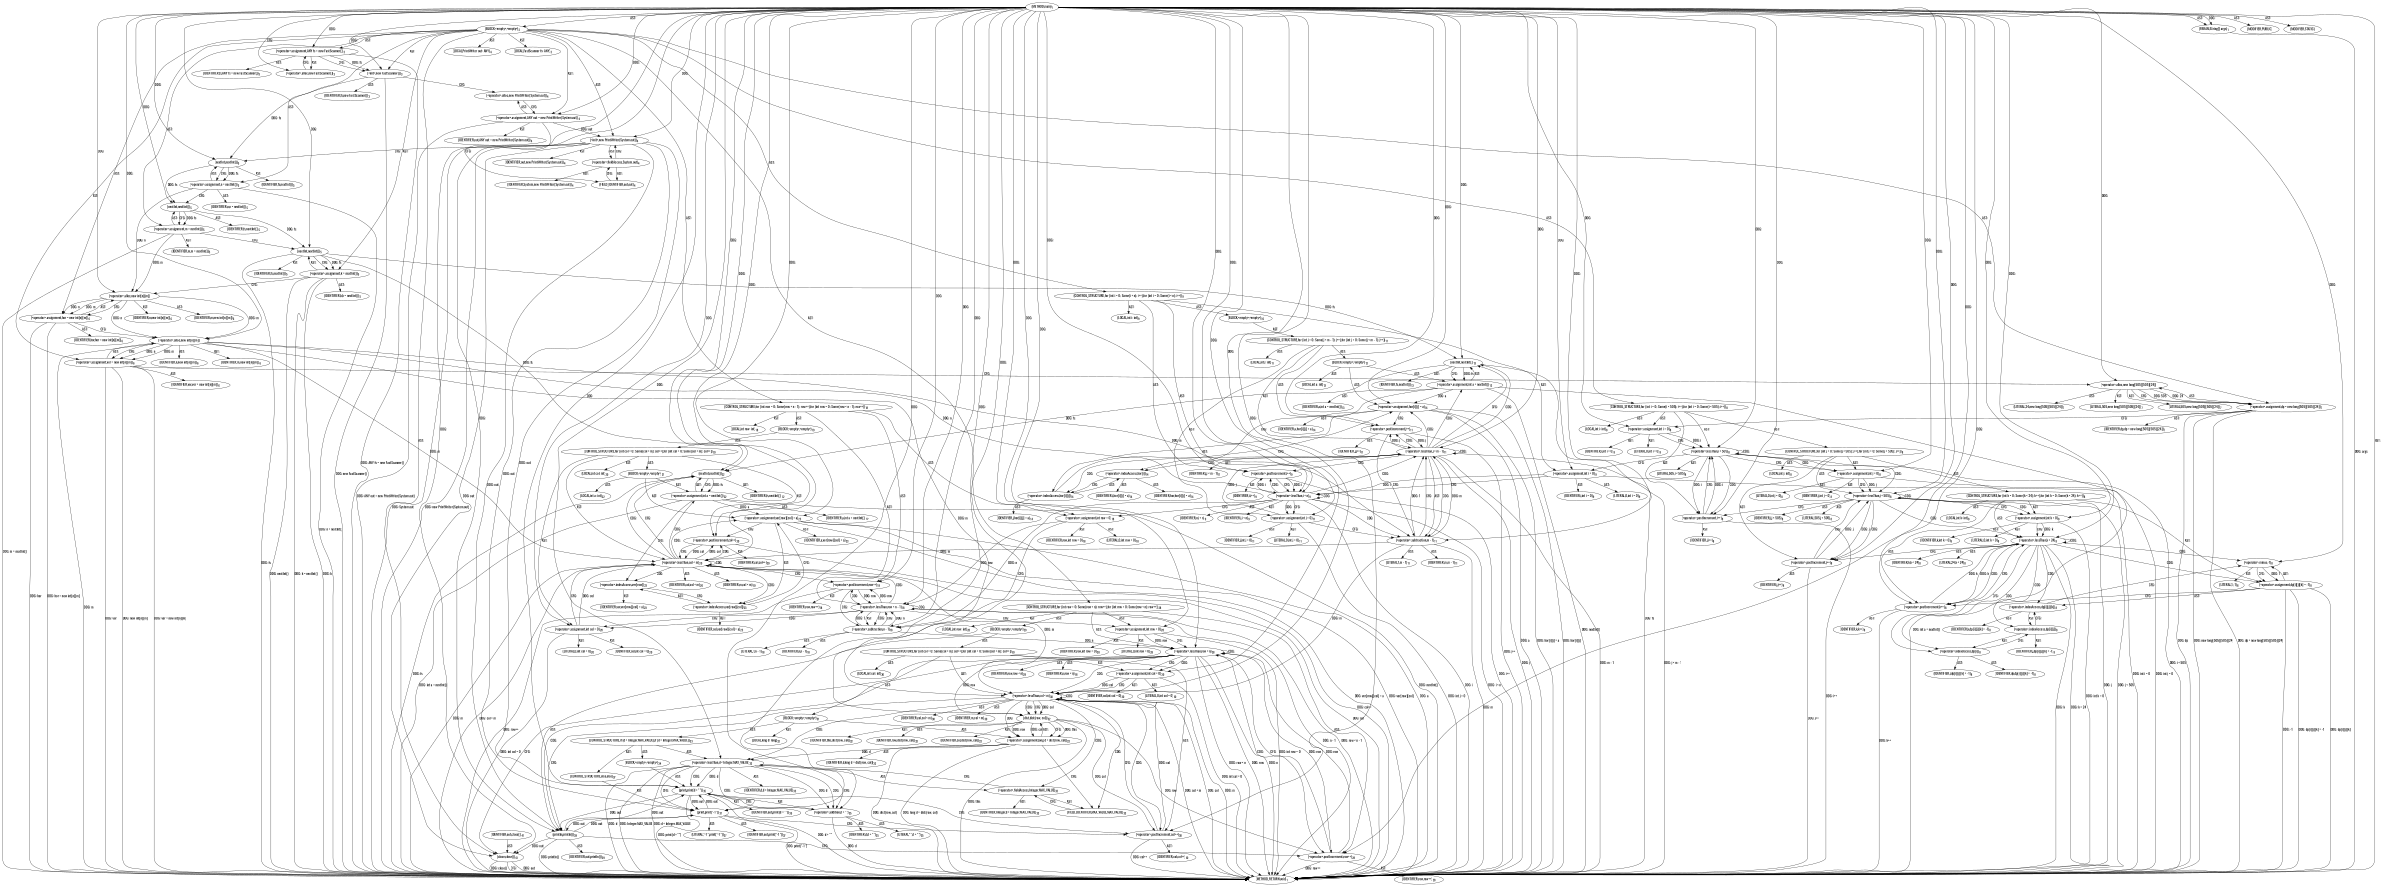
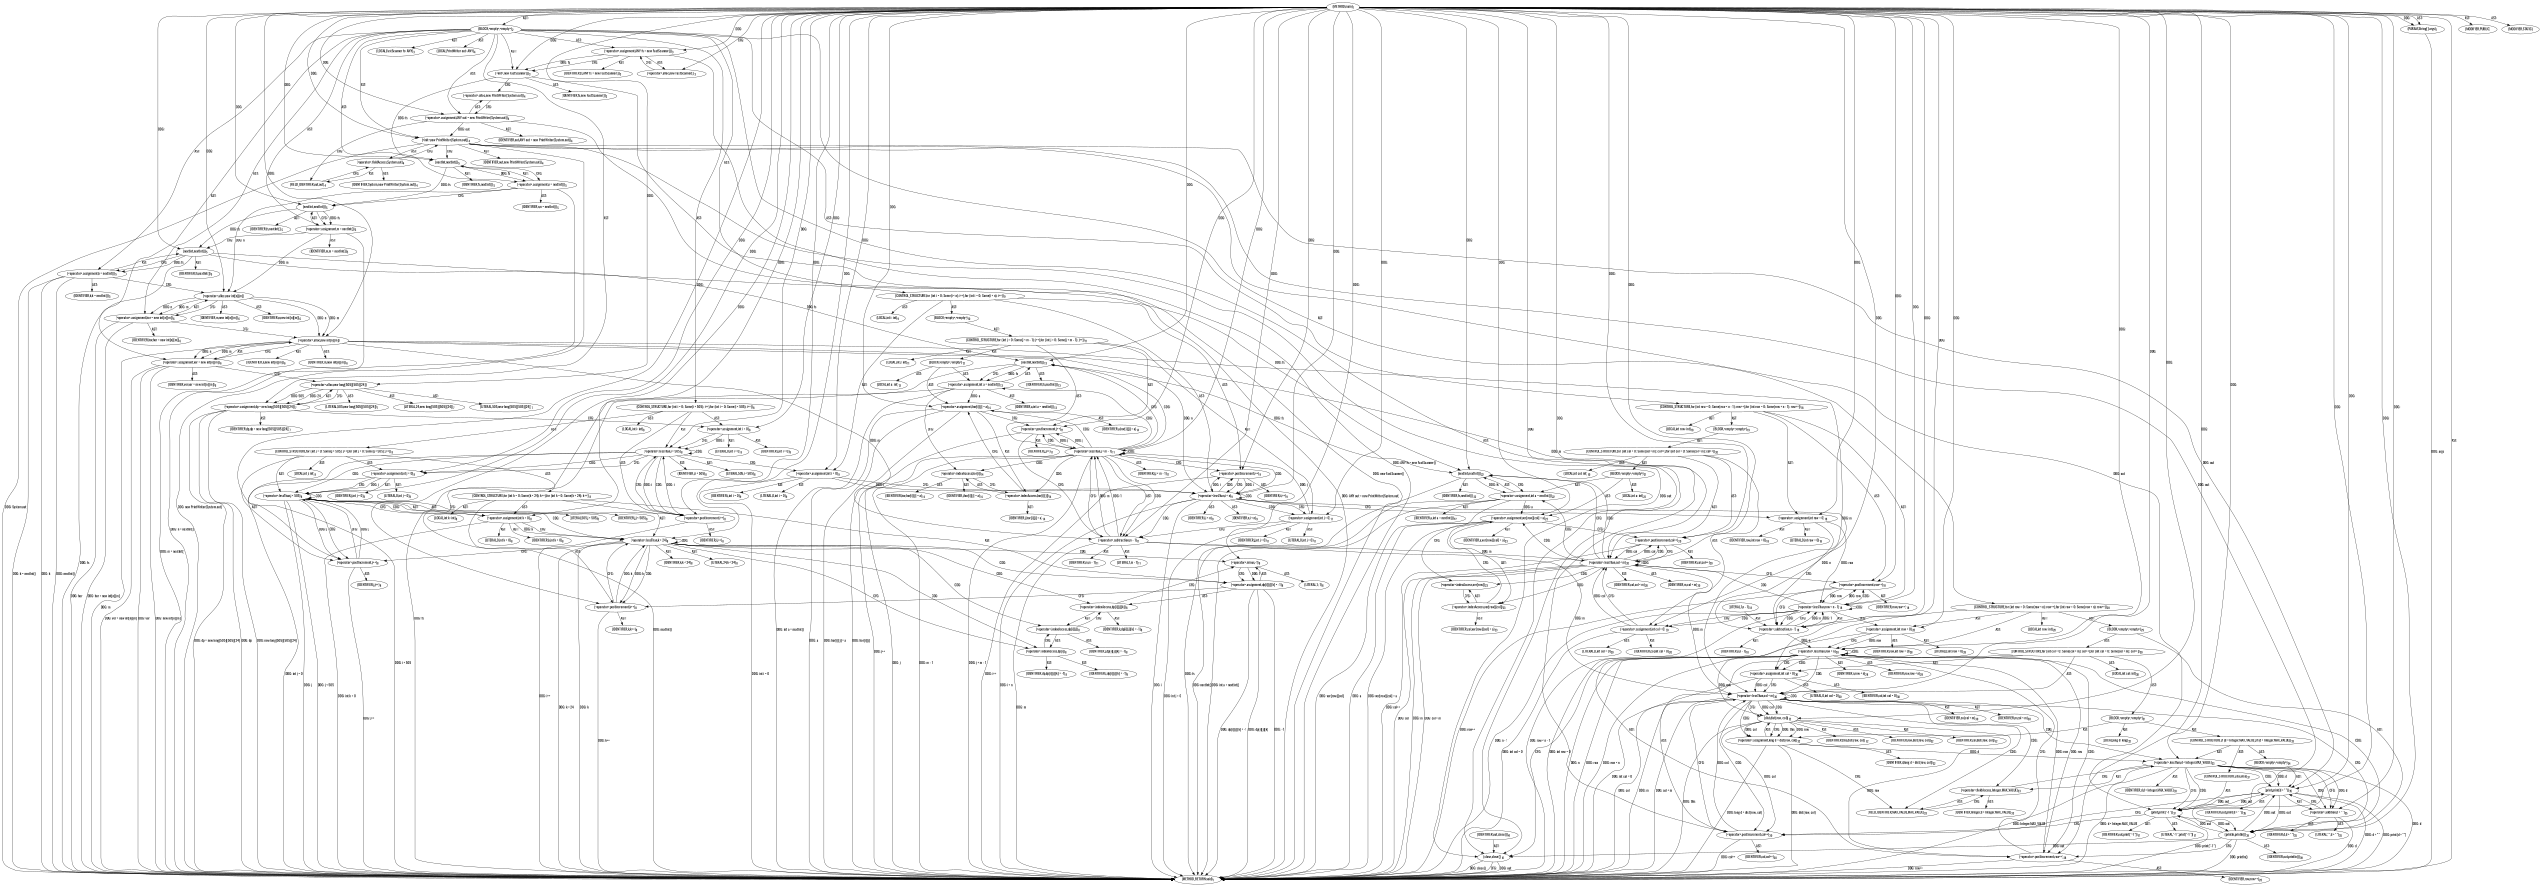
none -> (692, 474)
(624, 607) -> none
(808, 638) -> (1754, 619)
